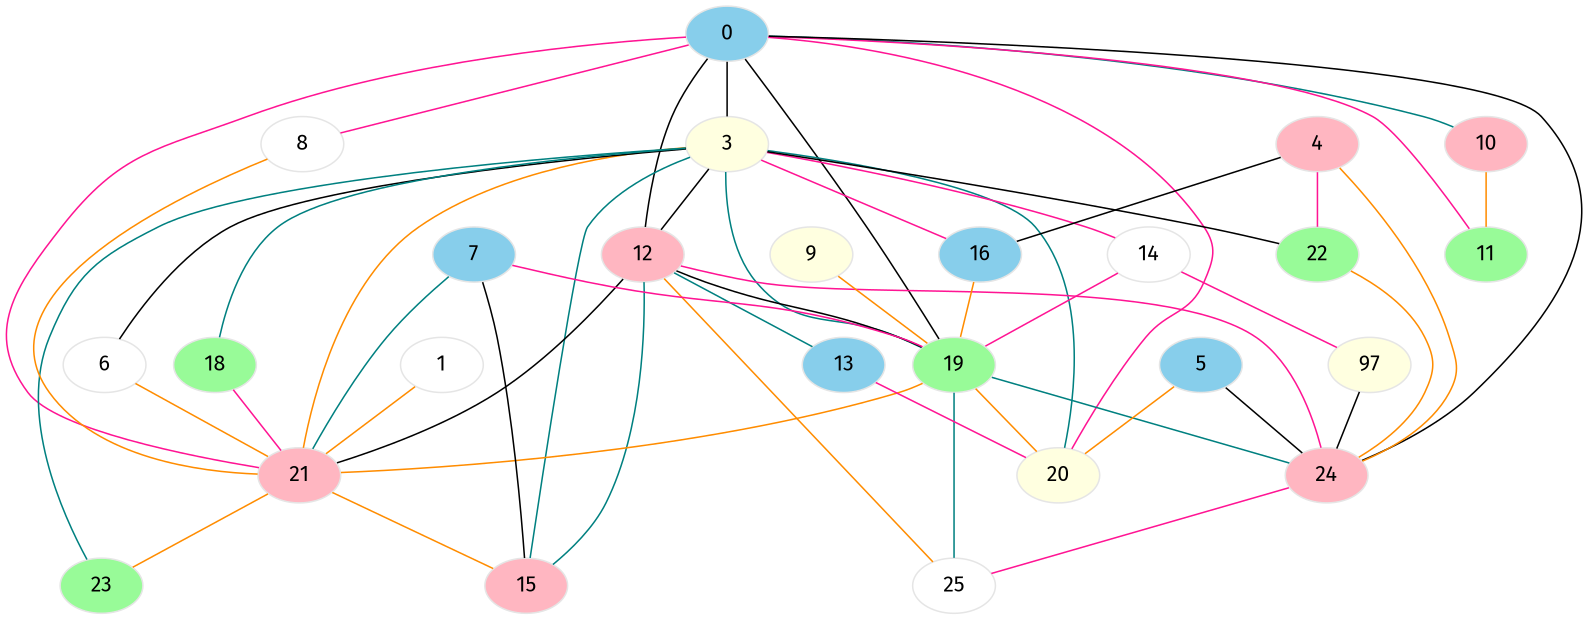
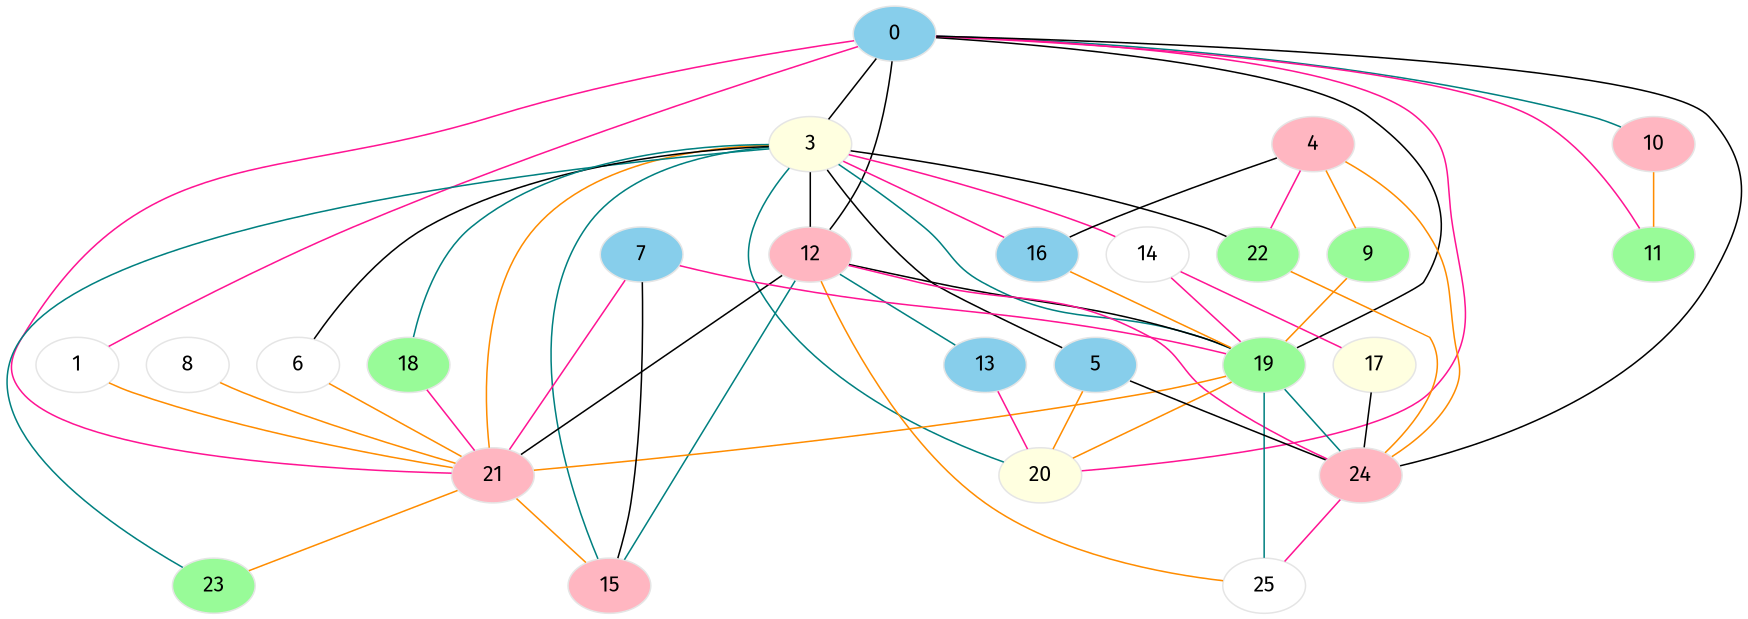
(515, 89) -> (495, 171)
none -> (1341, 199)
(811, 255) -> (1368, 255)
none -> (911, 265)
(372, 356) -> (567, 365)
(1370, 365) -> (1375, 365)
